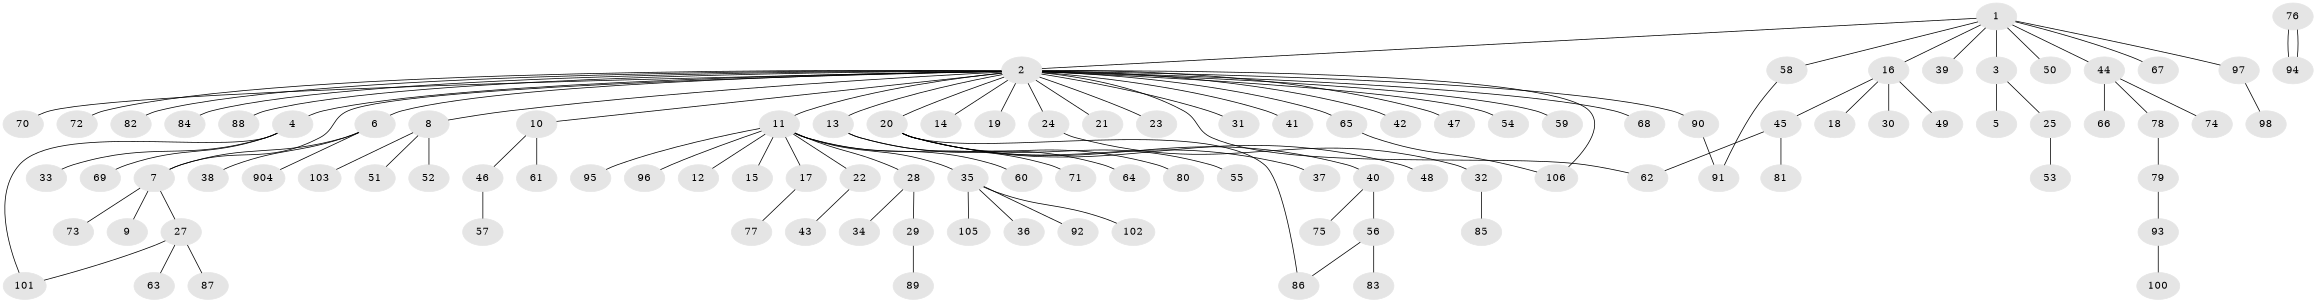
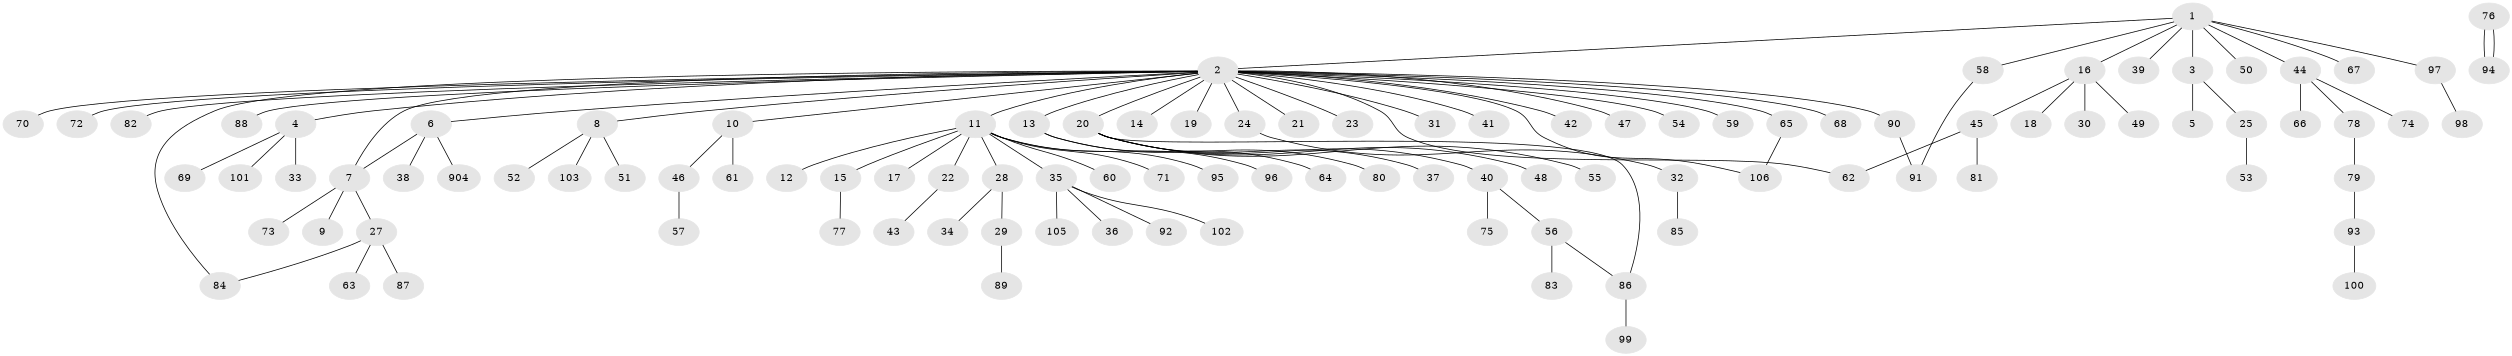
(779, 205) -> (840, 205)
(105, 262) -> (300, 263)
none -> (1626, 340)
